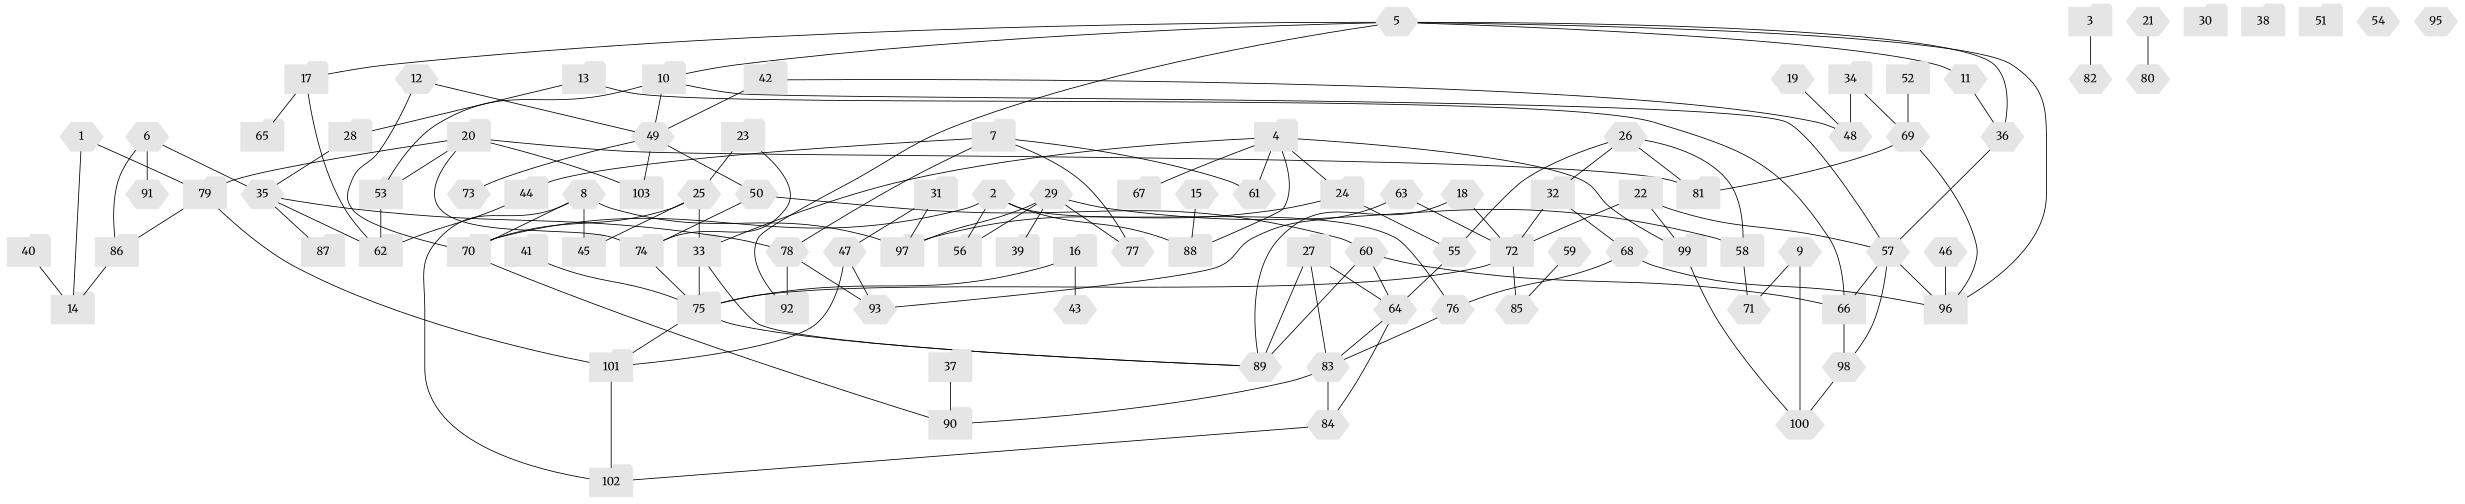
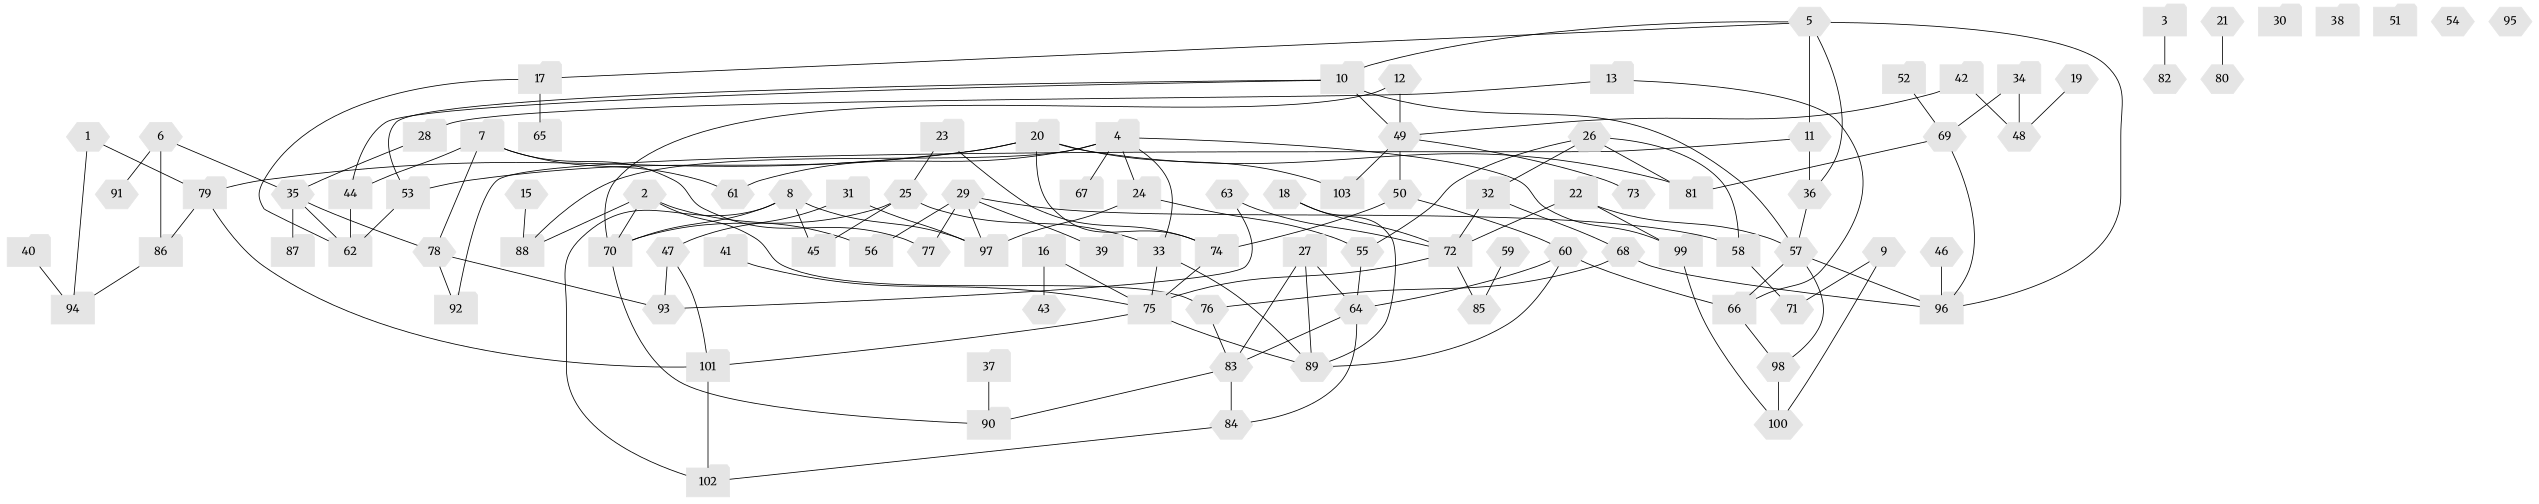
none -> (819, 92)
(1007, 108) -> (1153, 152)
(73, 310) -> (73, 310)
